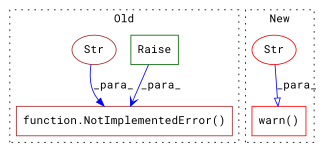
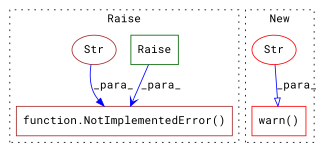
(124, 19) -> (124, 19)
